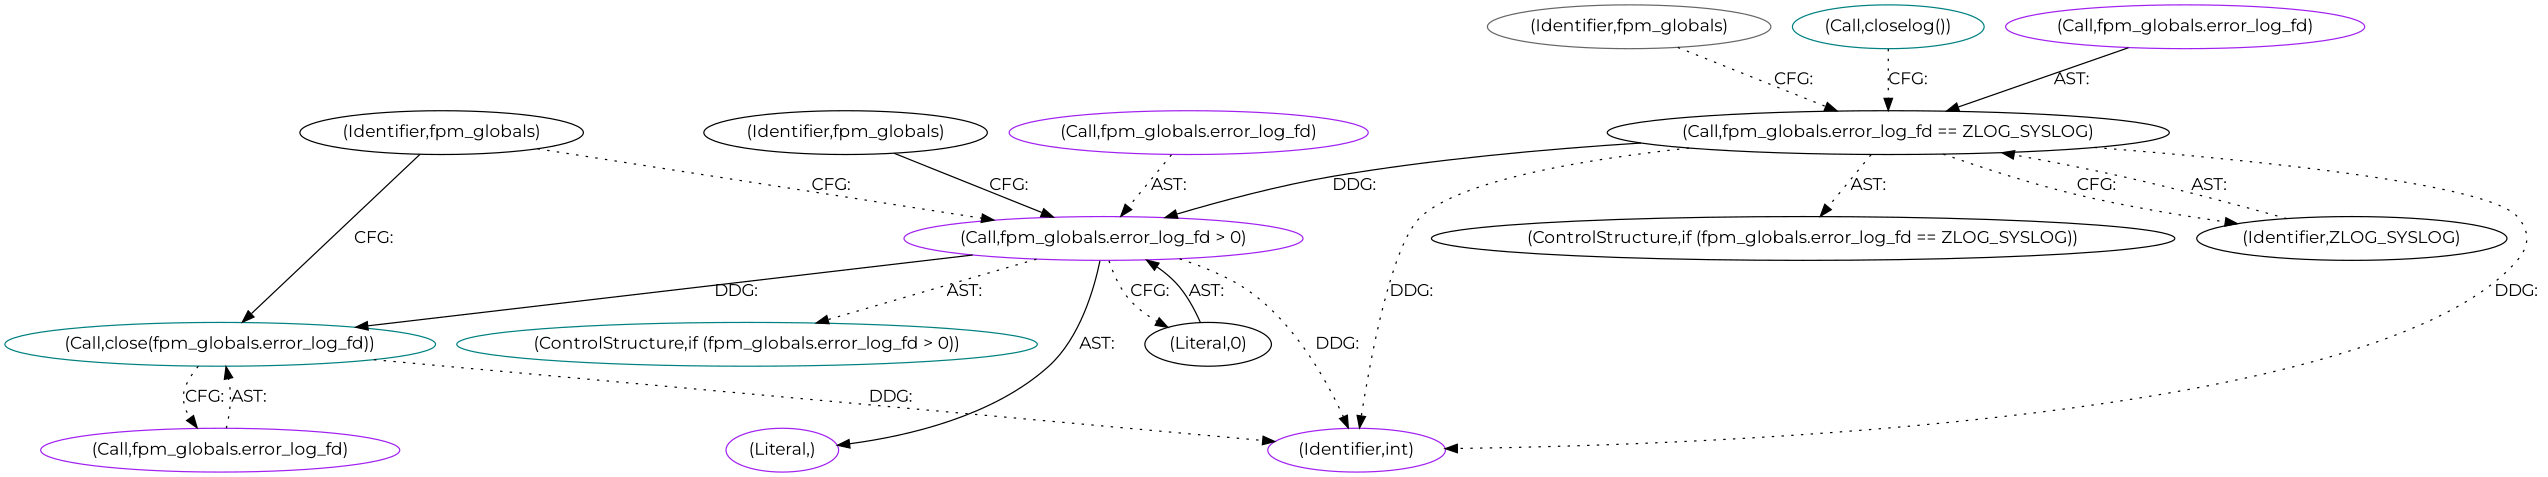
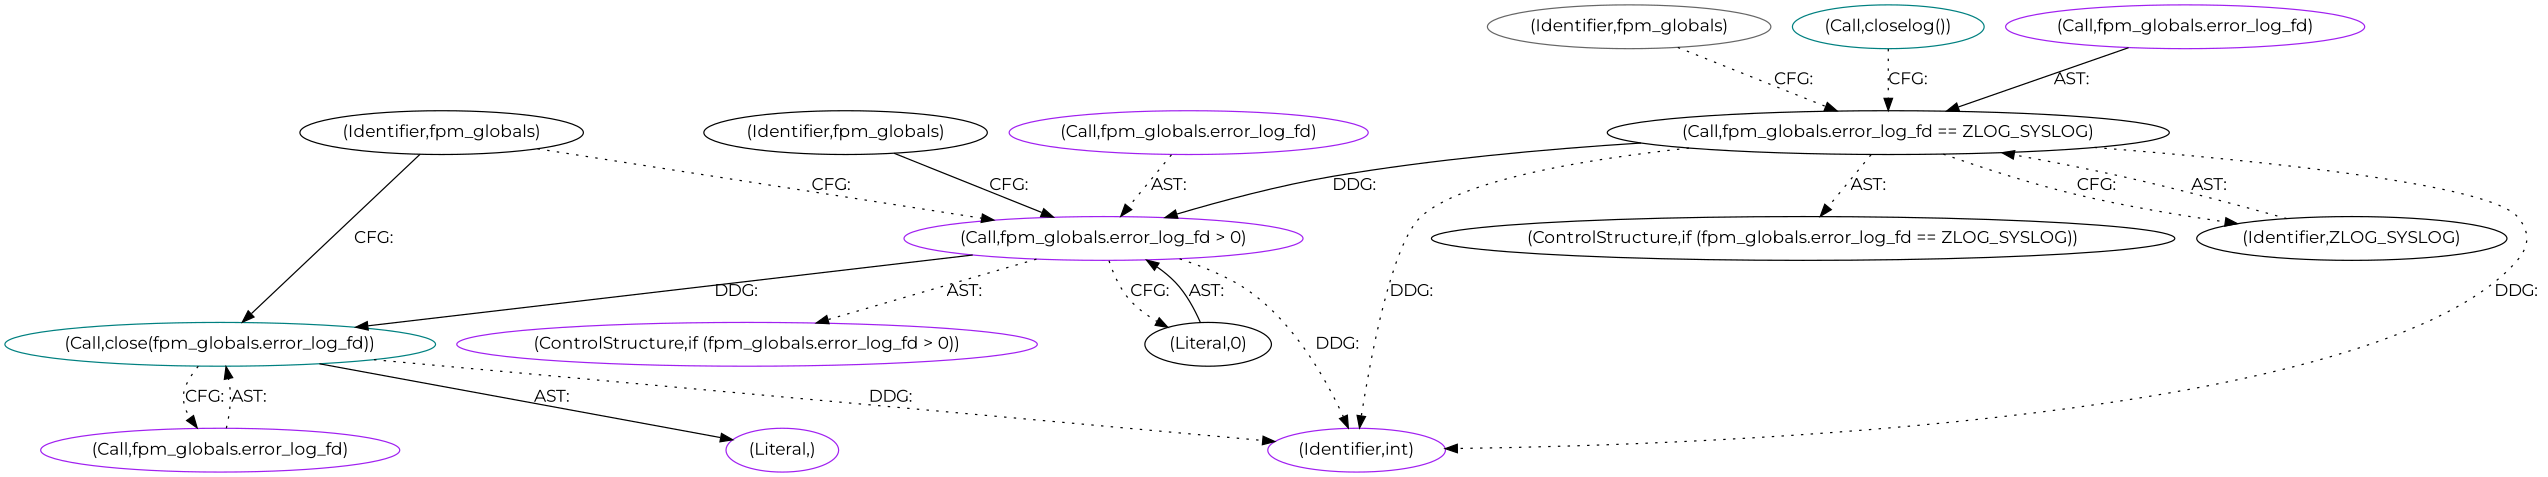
(747, 344) -> (747, 344)
(1009, 394) -> (520, 401)
